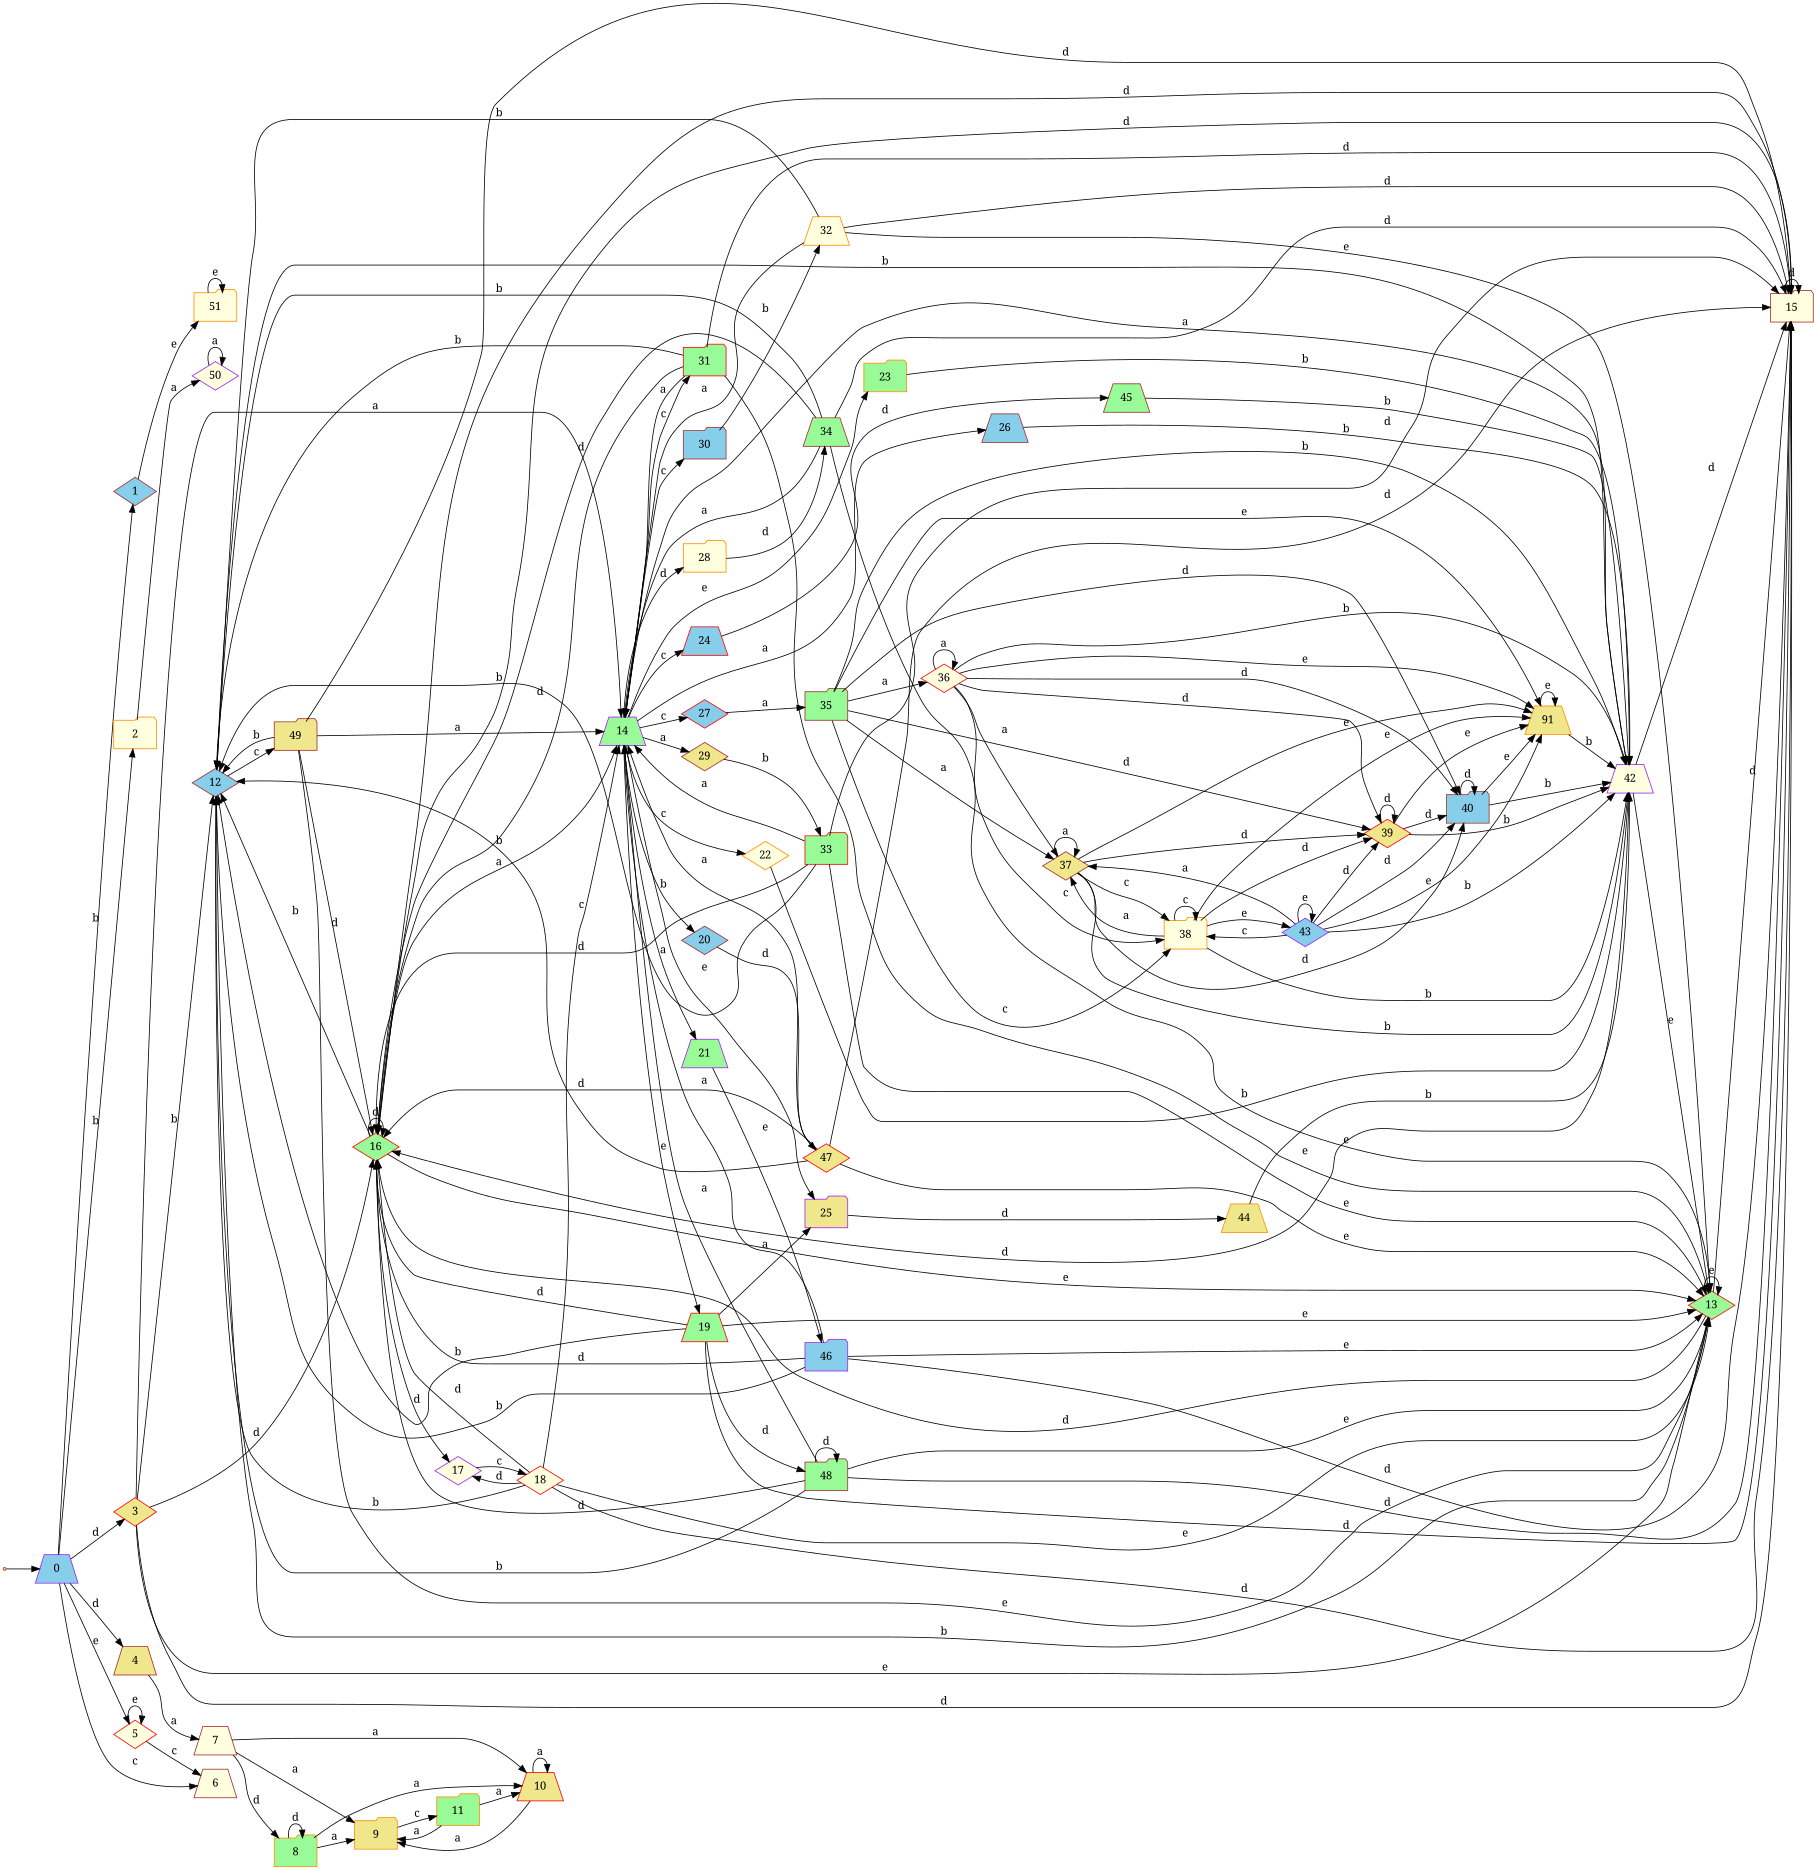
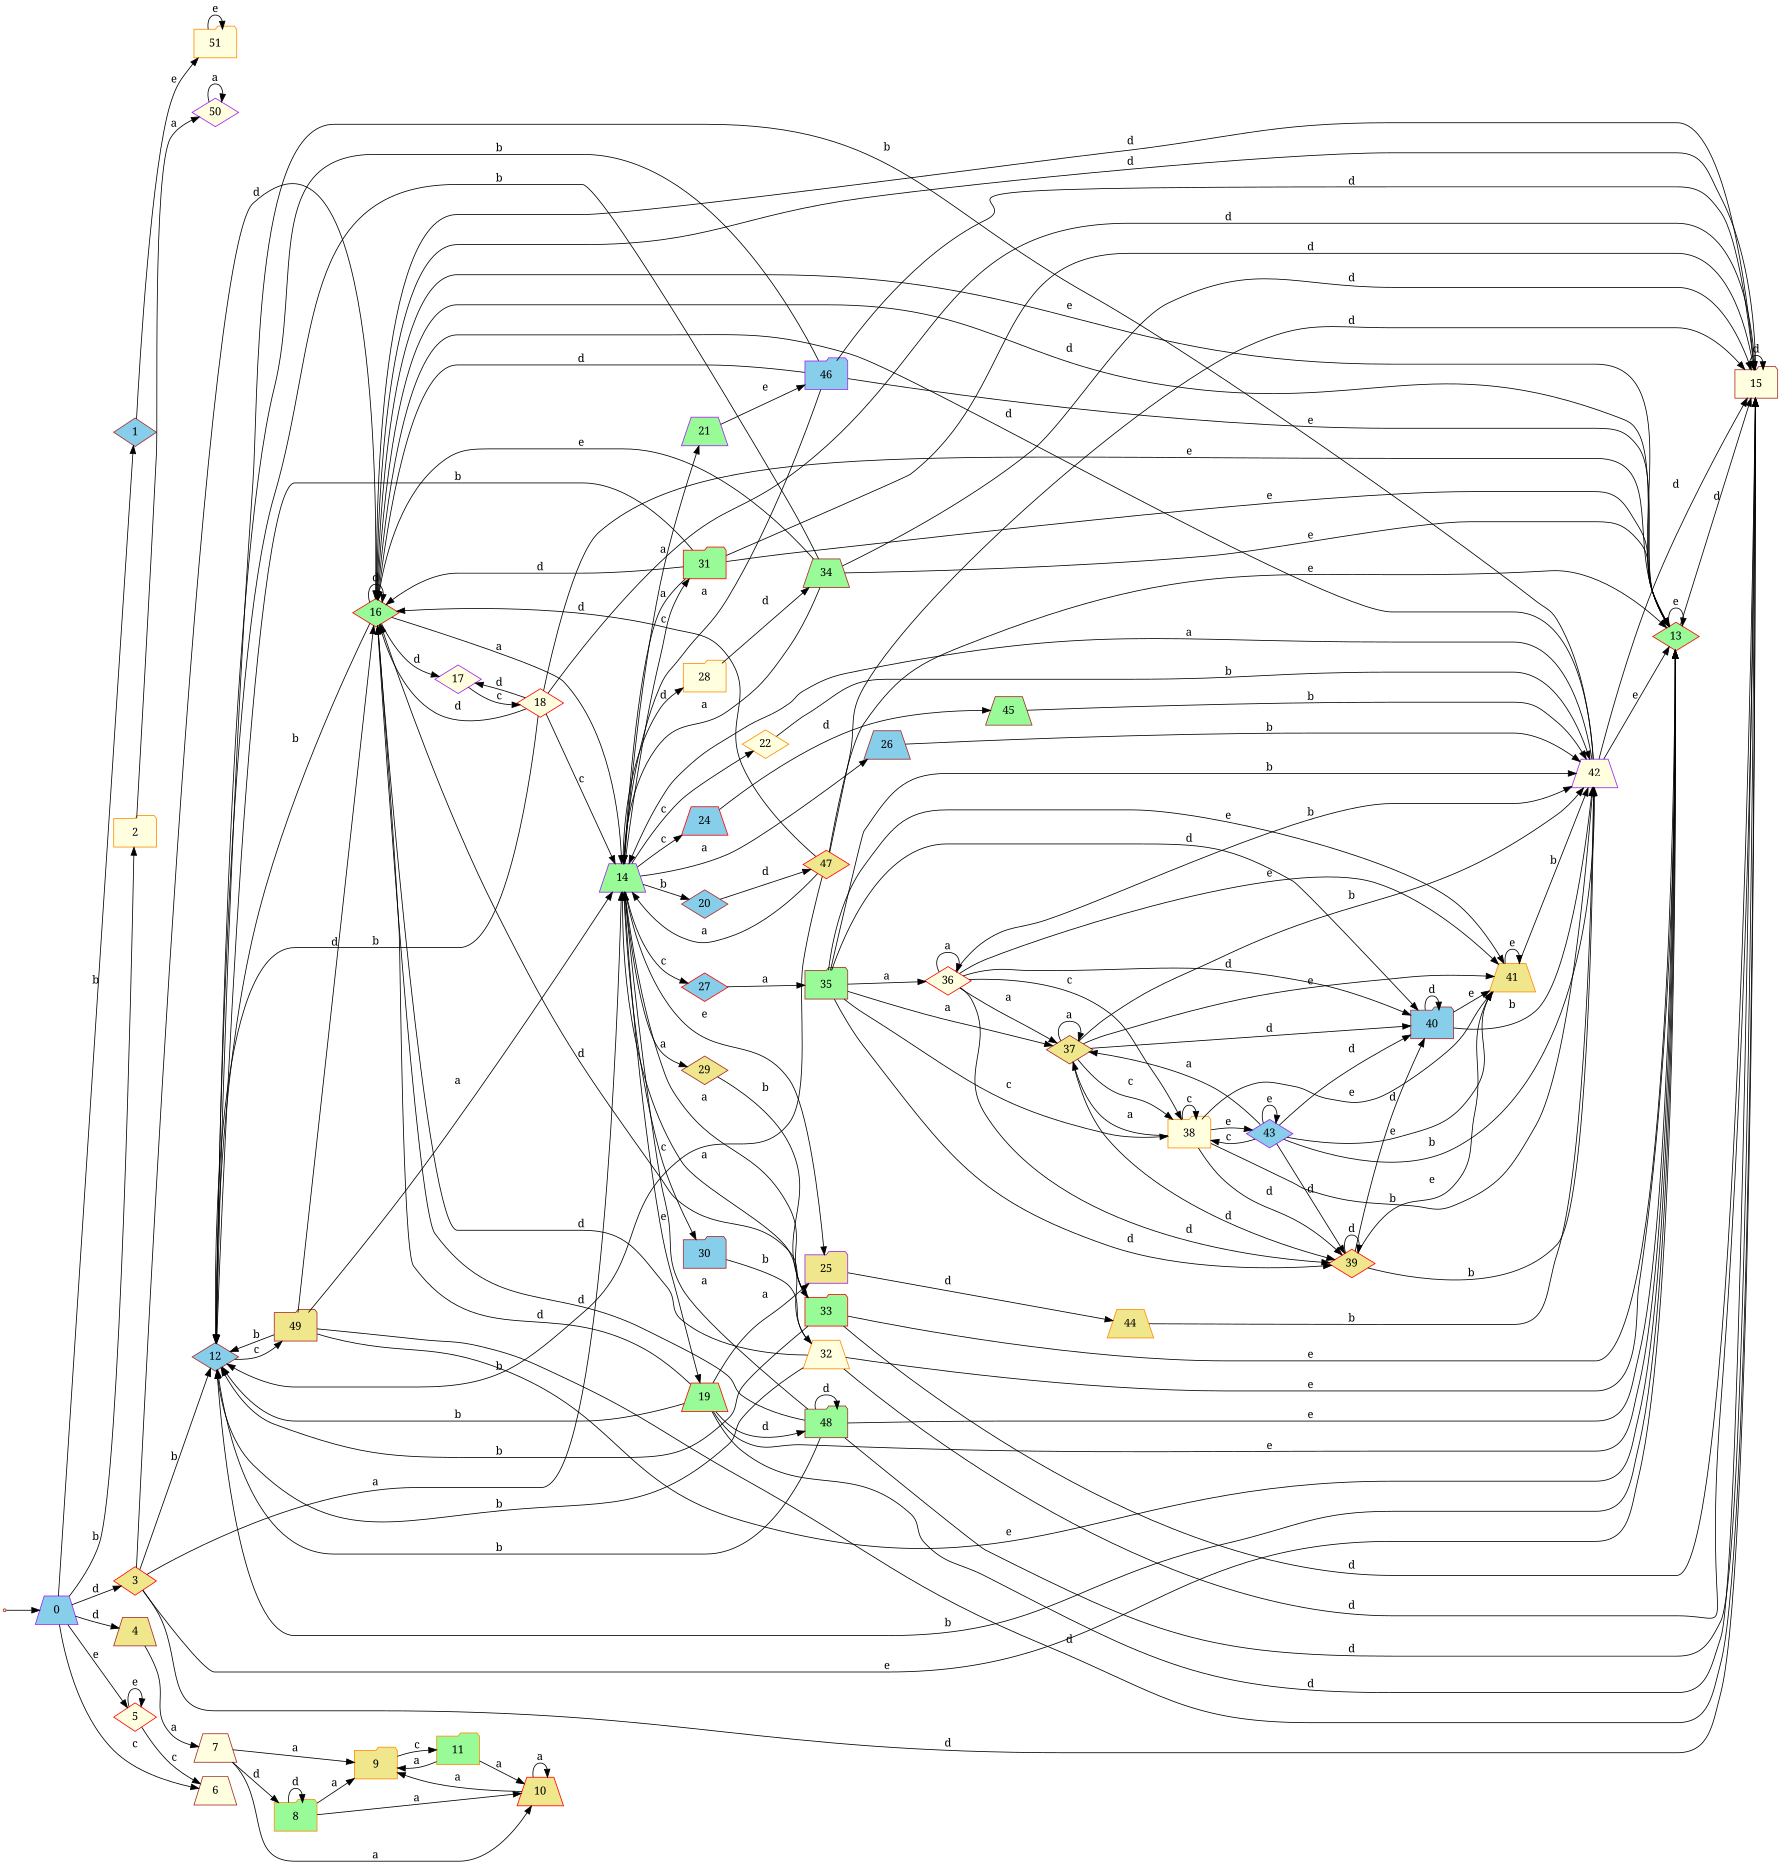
(885, 377) -> none
(581, 448) -> (581, 443)
(1548, 720) -> (1512, 978)
none -> (430, 1134)
